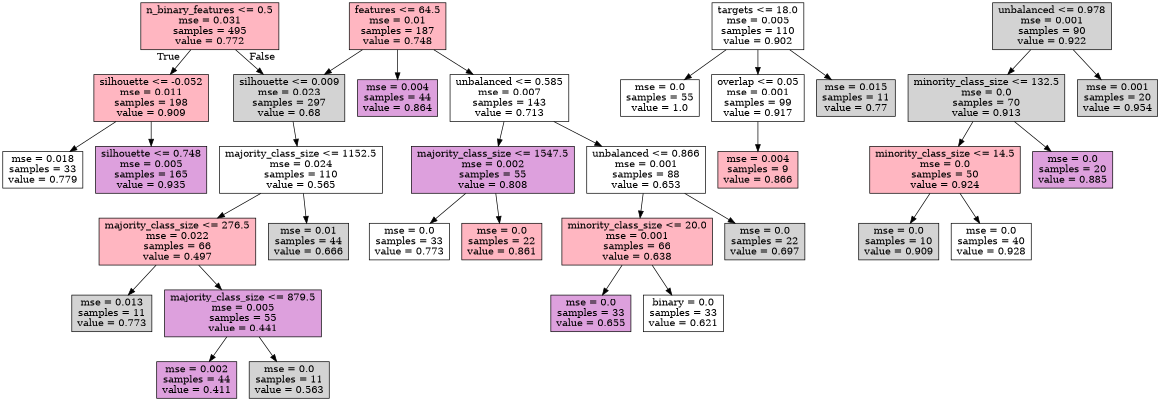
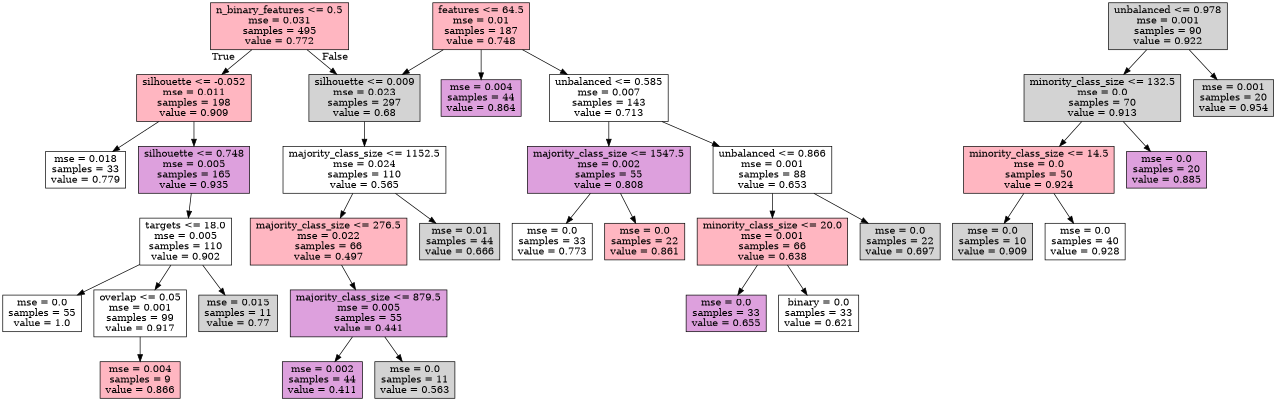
none -> (190, 202)
(112, 313) -> none
